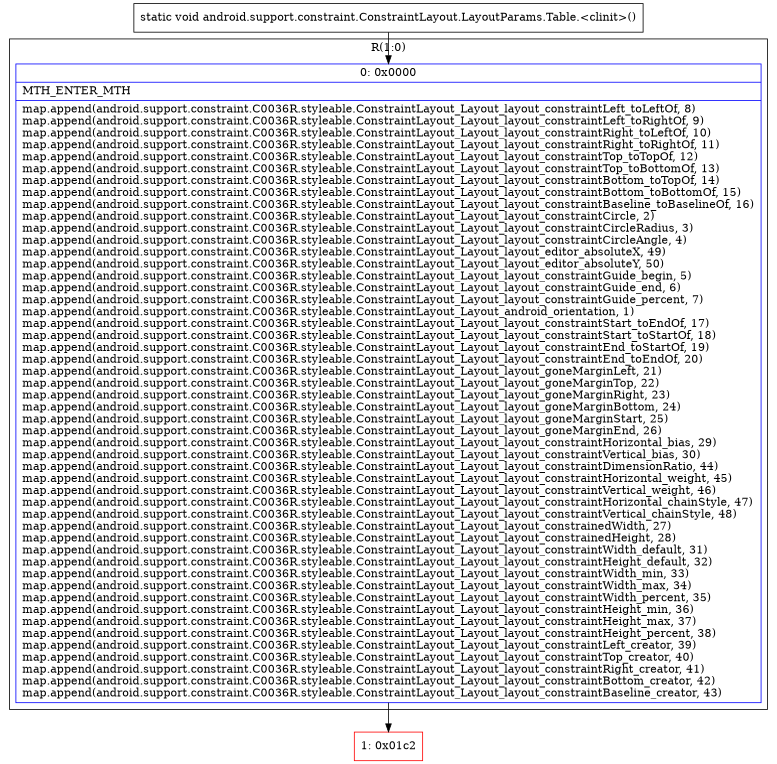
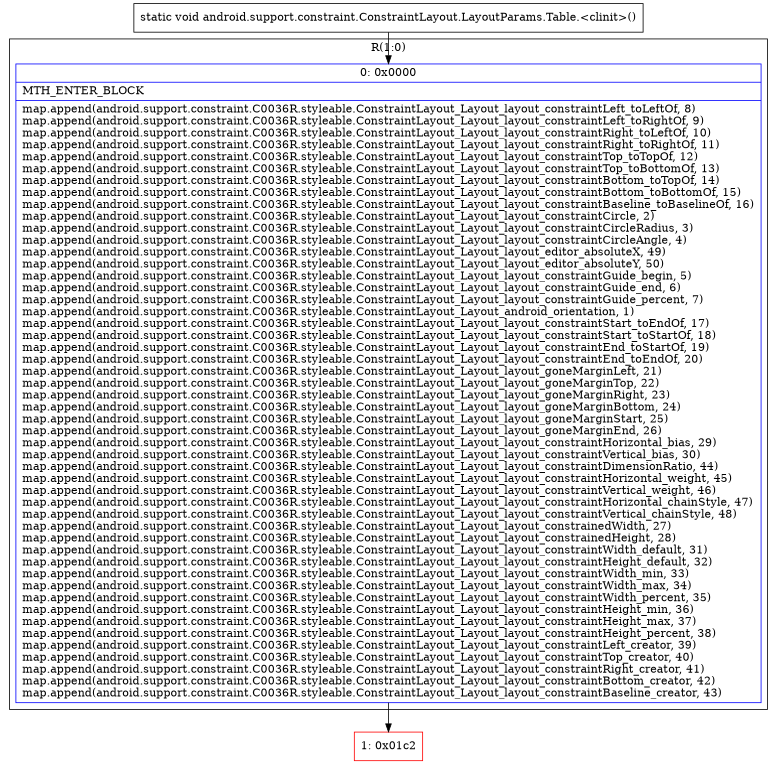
(77, 91) -> (83, 91)
